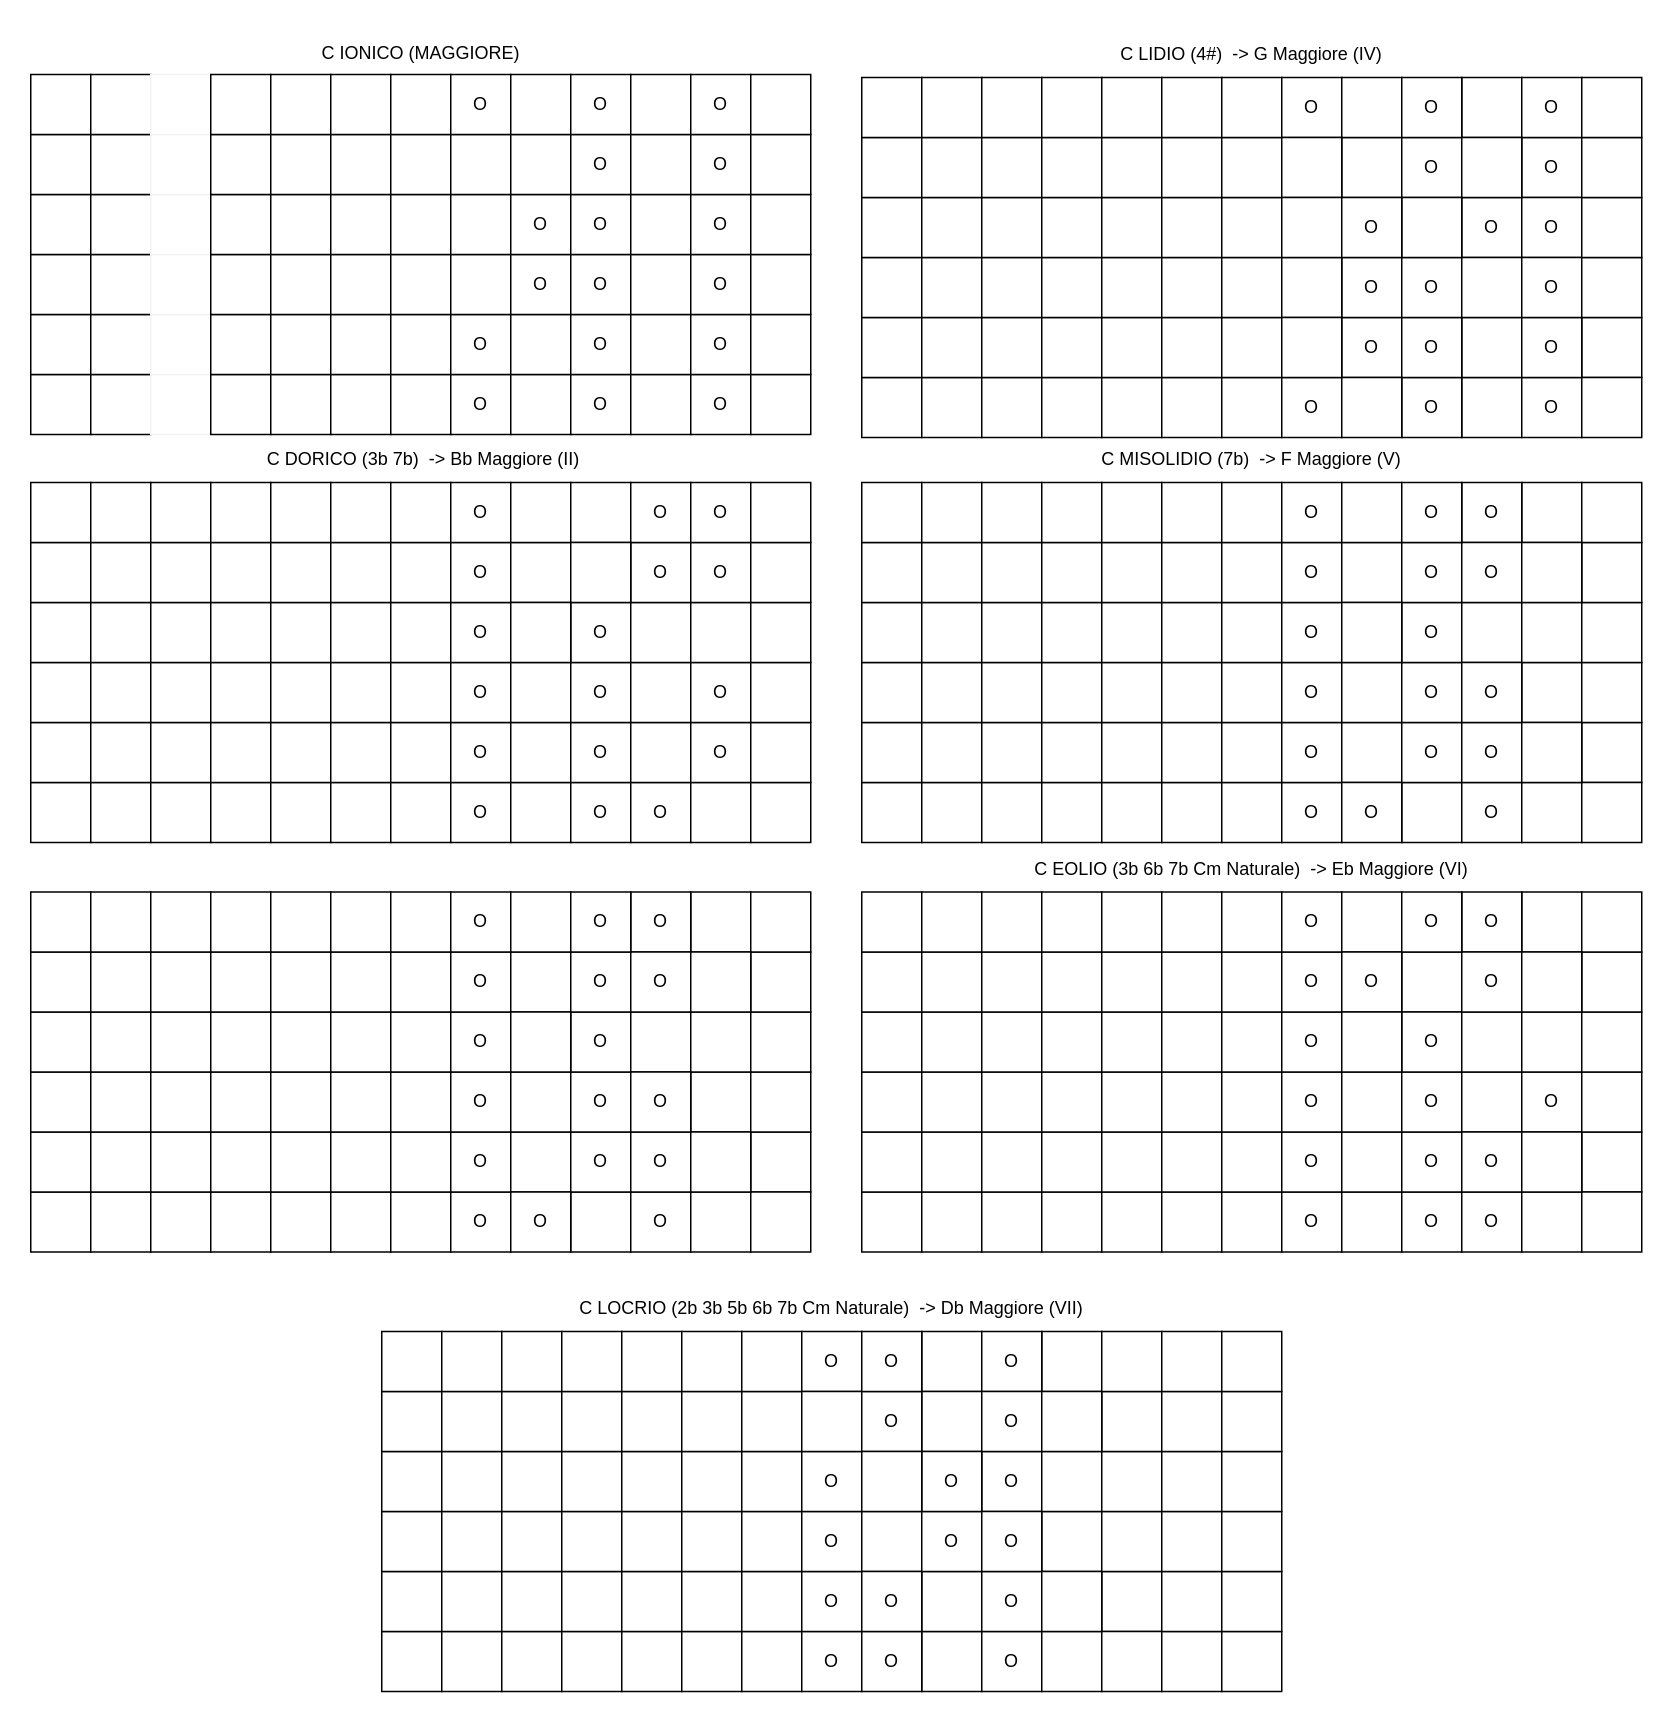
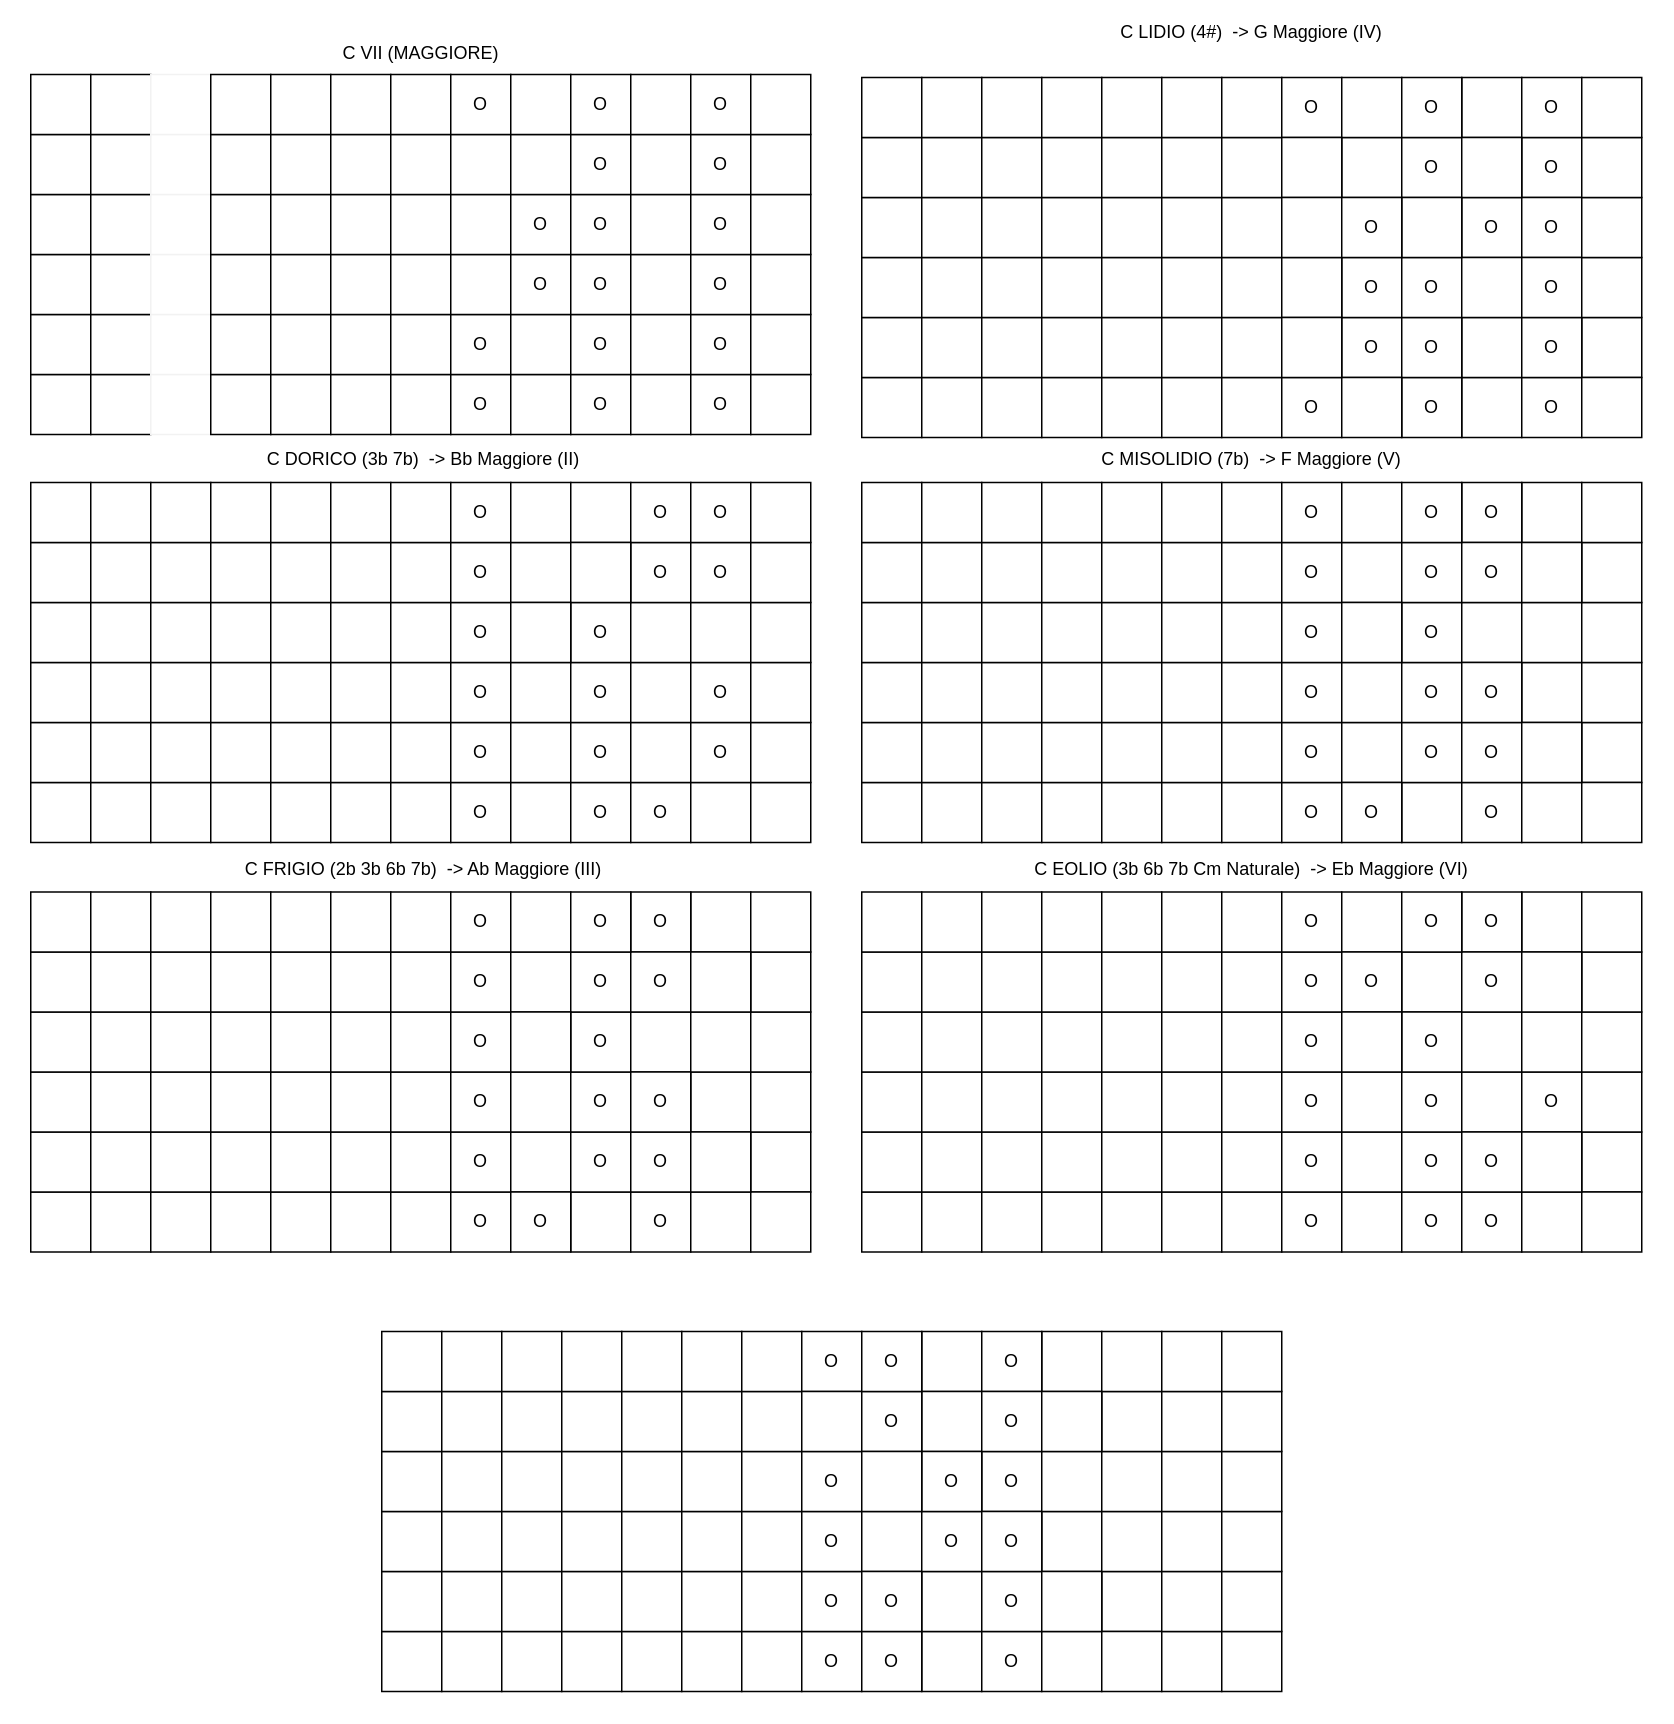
(424, 53) -> (424, 53)
(1252, 55) -> (1252, 32)
none -> (424, 869)
(832, 1309) -> none
